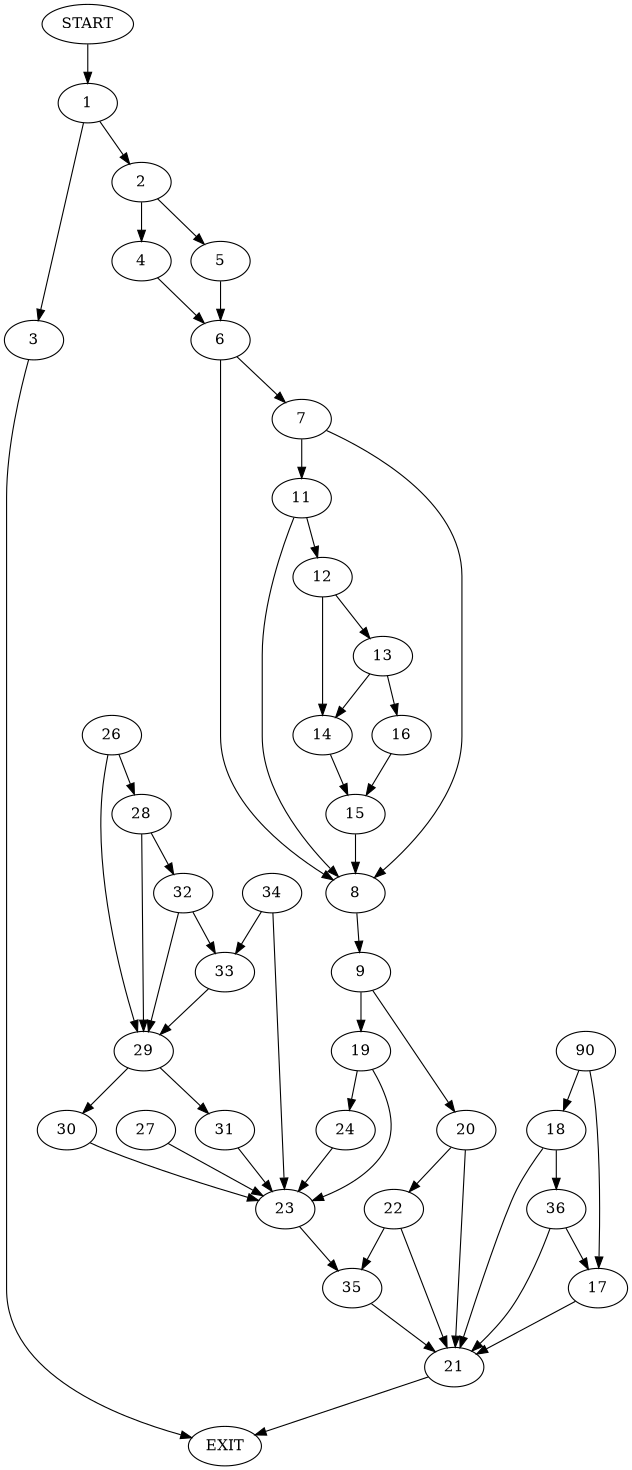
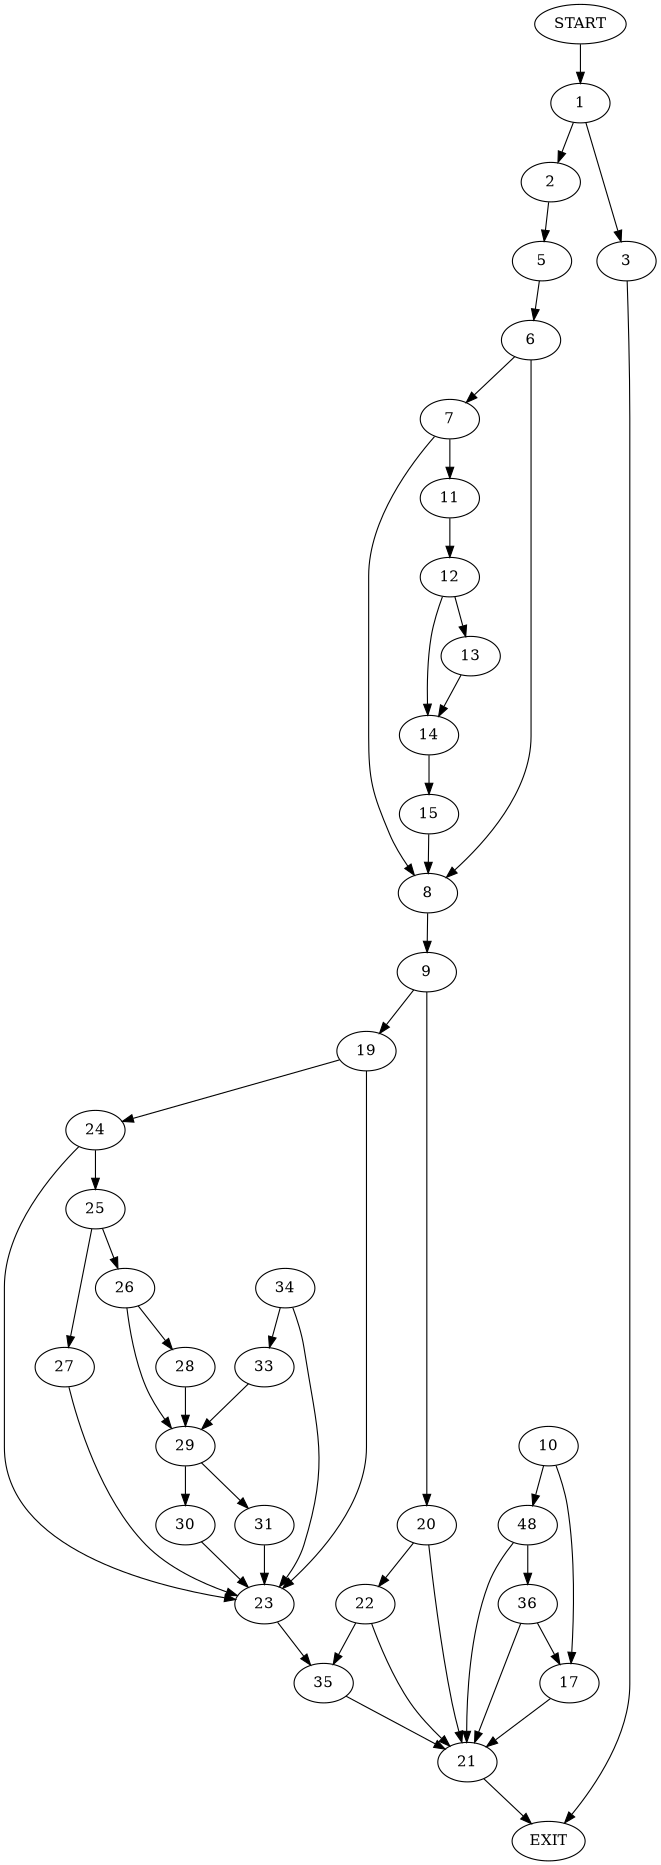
(142, 261) -> none
(262, 701) -> none
(402, 735) -> none
(183, 893) -> none
(586, 1051) -> (549, 1446)
(556, 1130) -> (528, 1525)
none -> (95, 1209)
